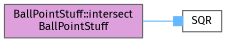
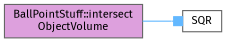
(74, 21) -> (74, 21)
